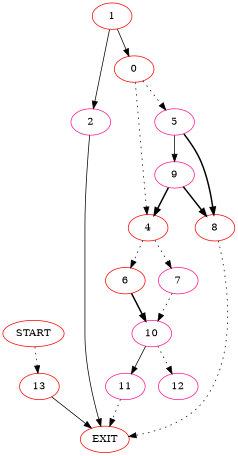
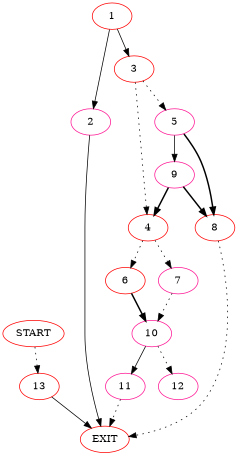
(134, 69) -> (134, 69)
